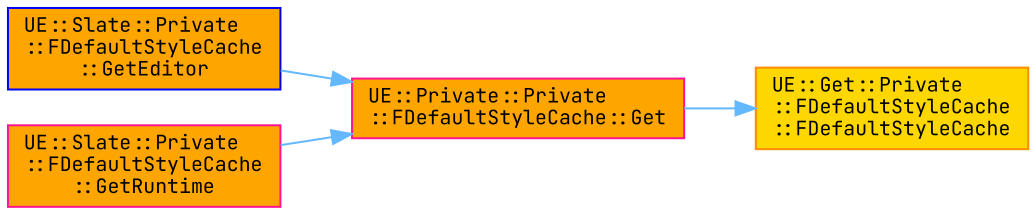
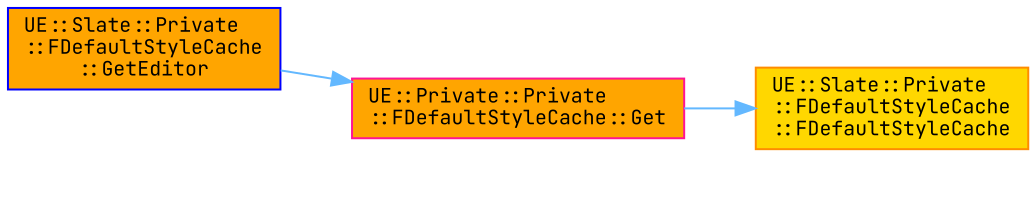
(892, 108) -> (892, 108)
(144, 166) -> none
